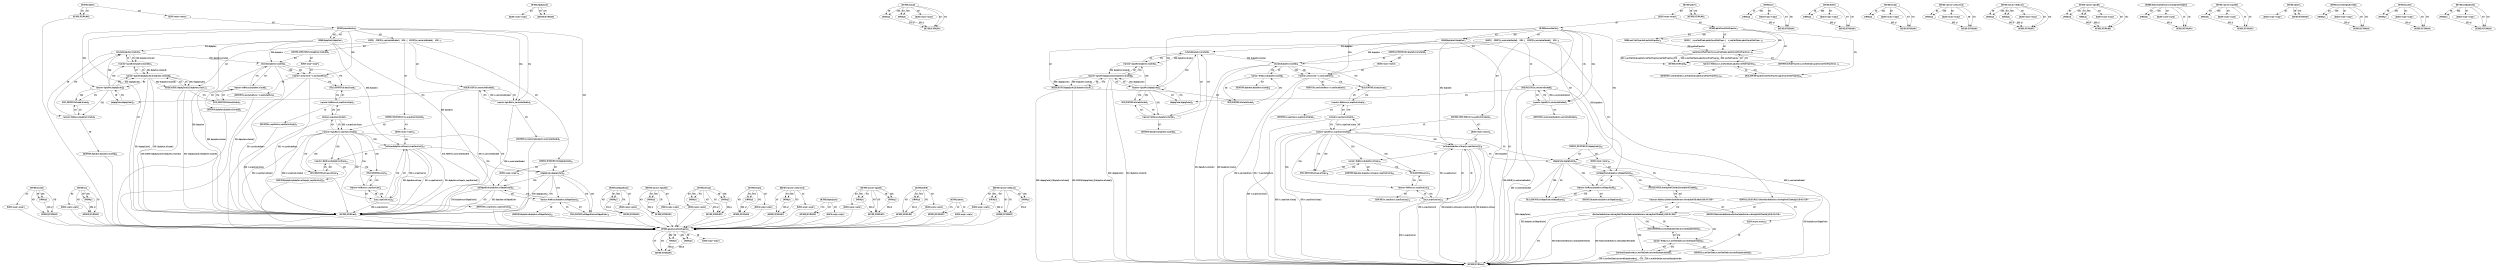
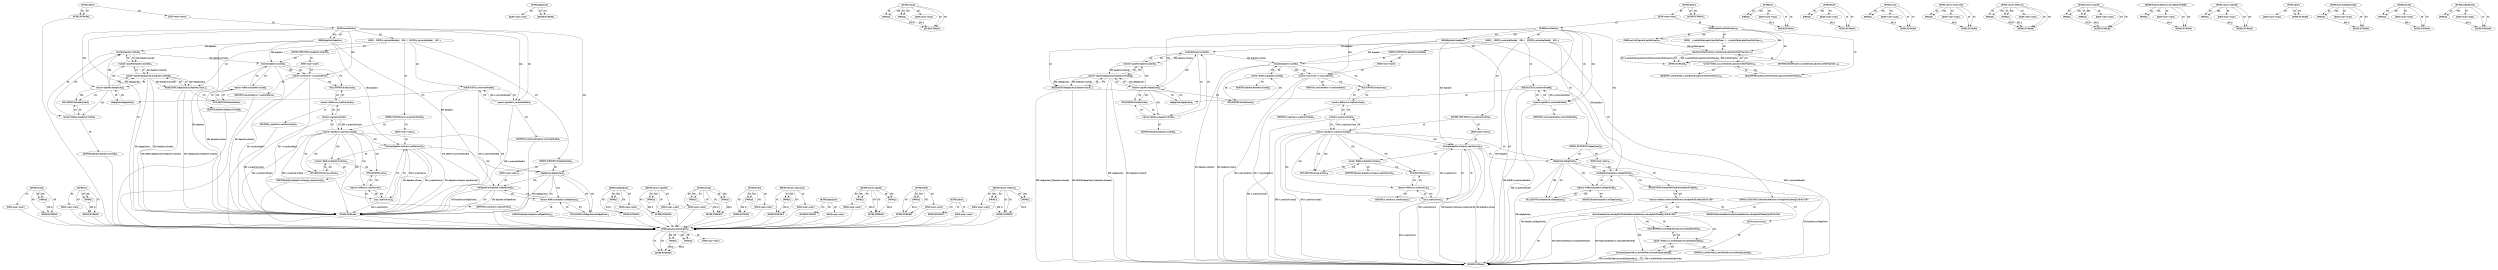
(1661, 40) -> (1660, 40)
